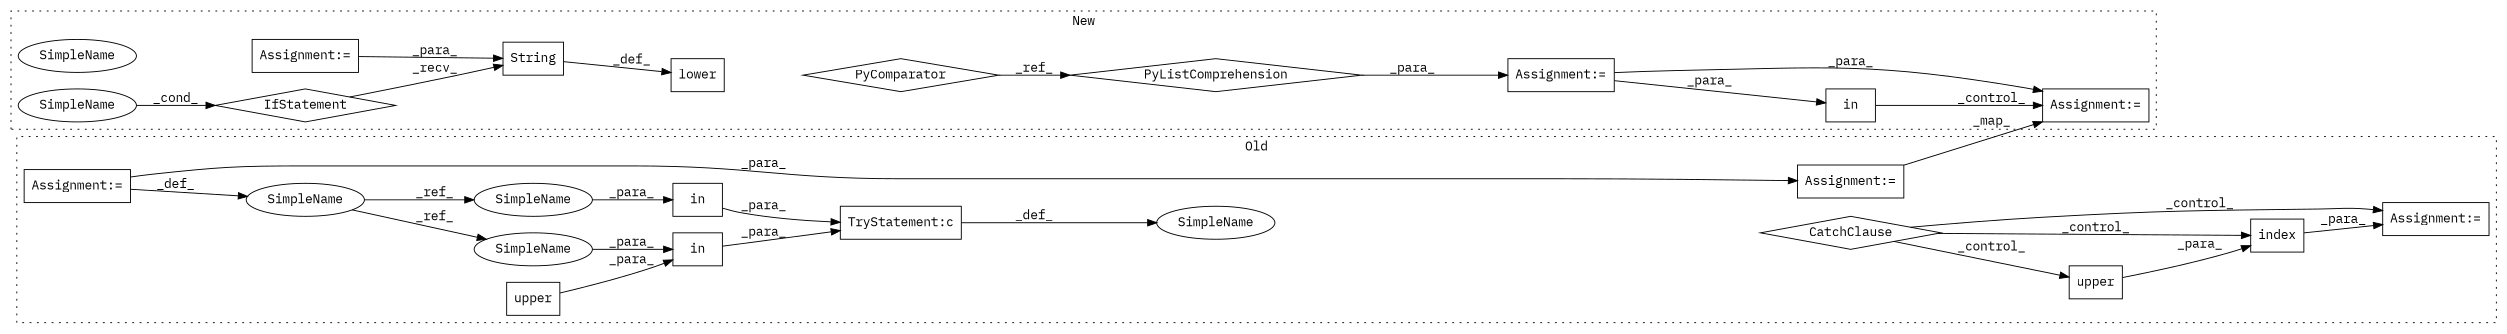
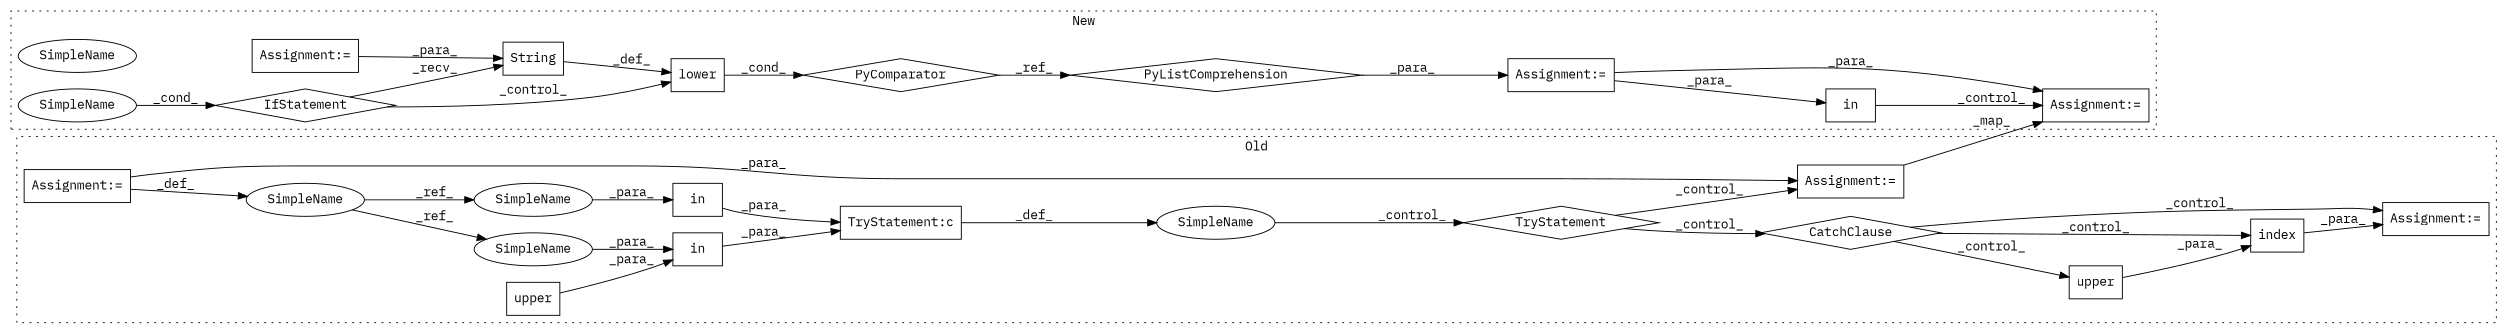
none -> (759, 75)
none -> (525, 103)
none -> (1561, 223)
